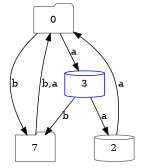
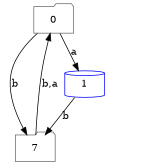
(85, 84) -> (85, 84)
(114, 148) -> none
